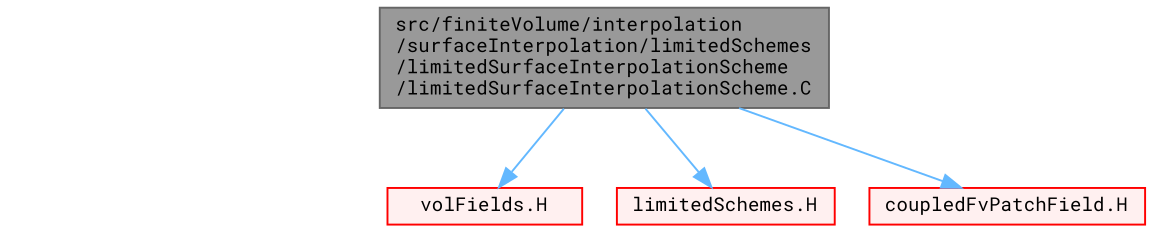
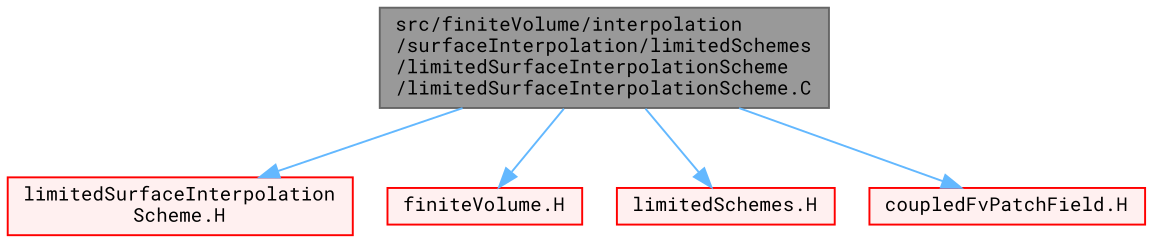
none -> (180, 206)
(485, 206) -> (485, 206)
